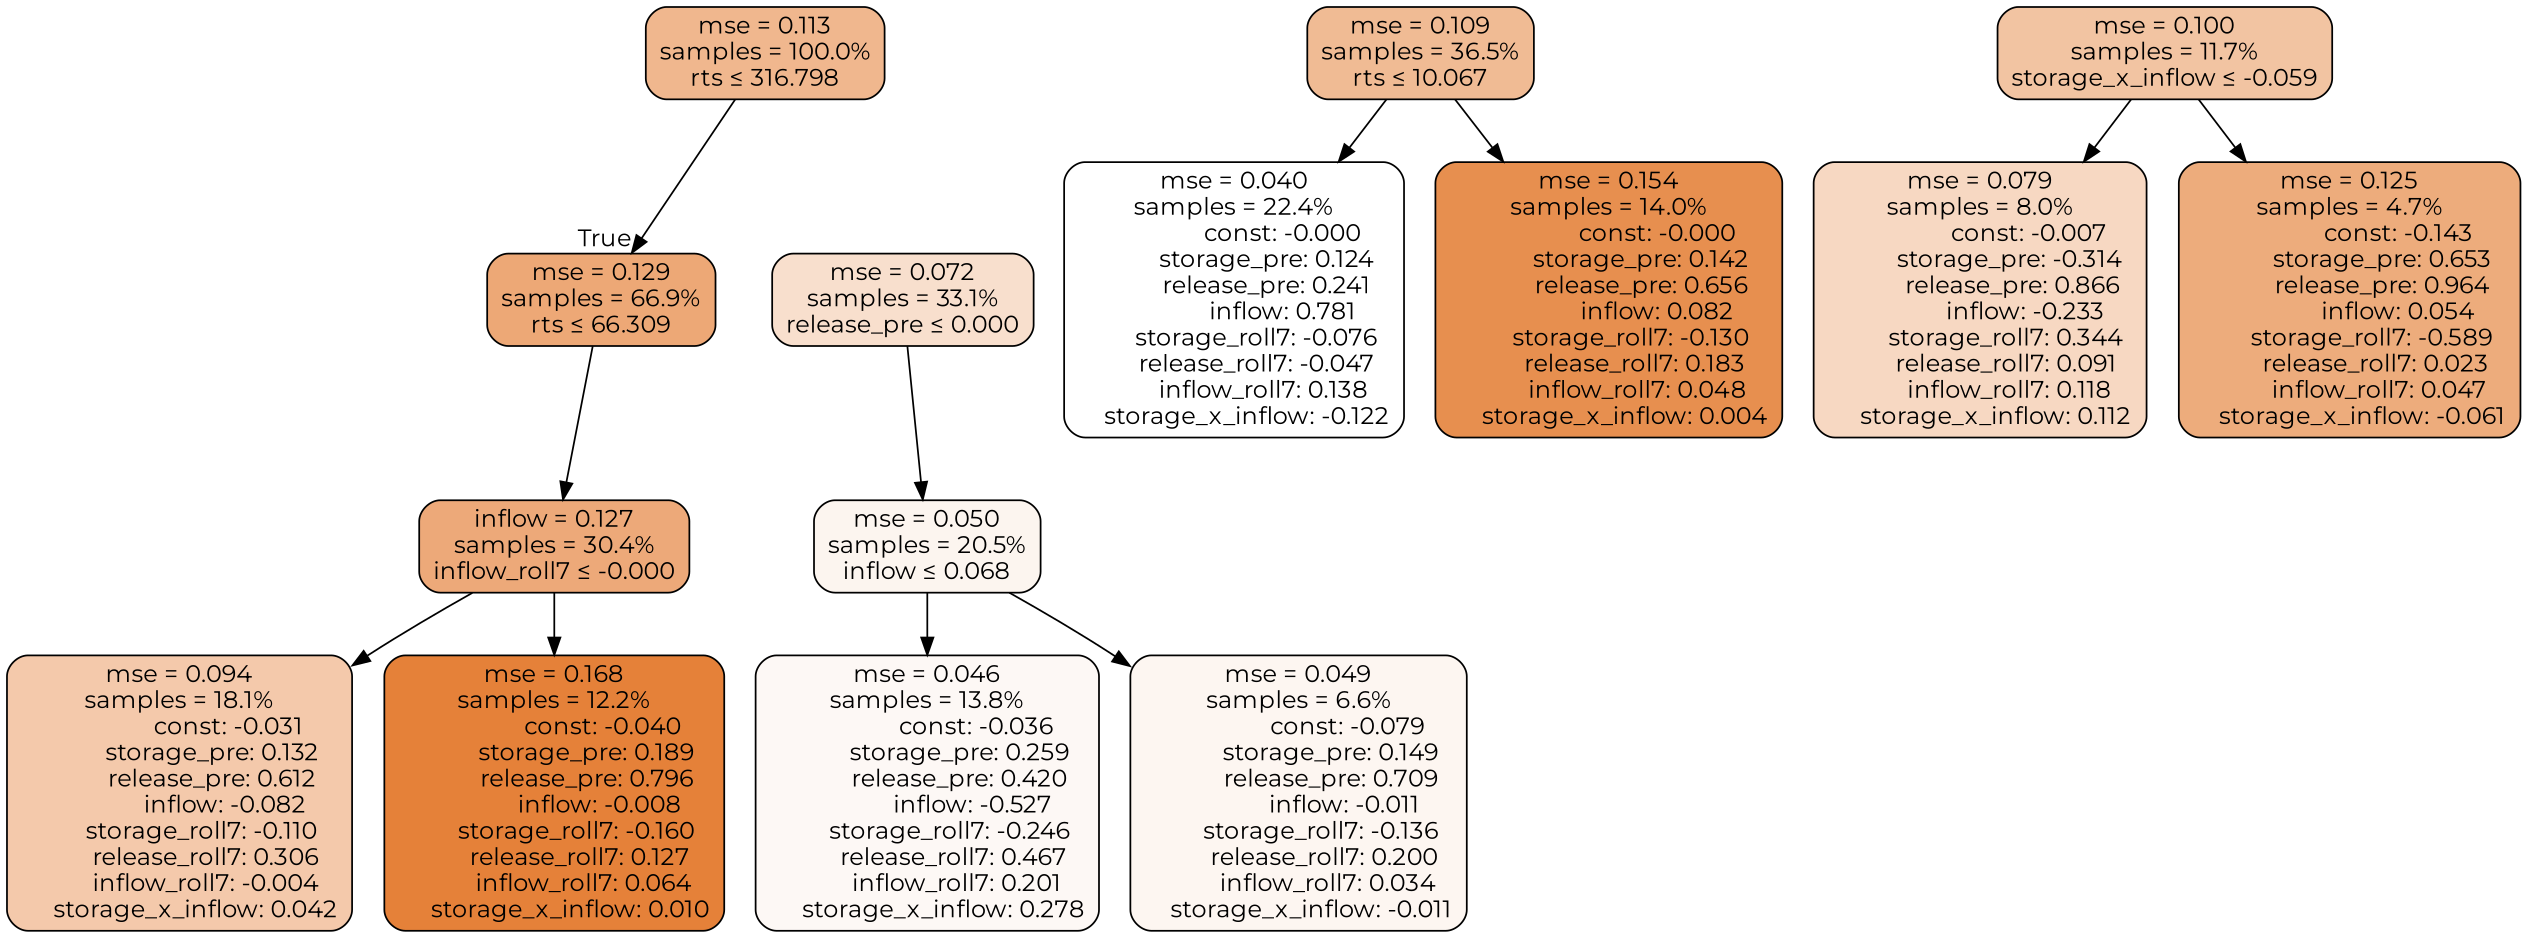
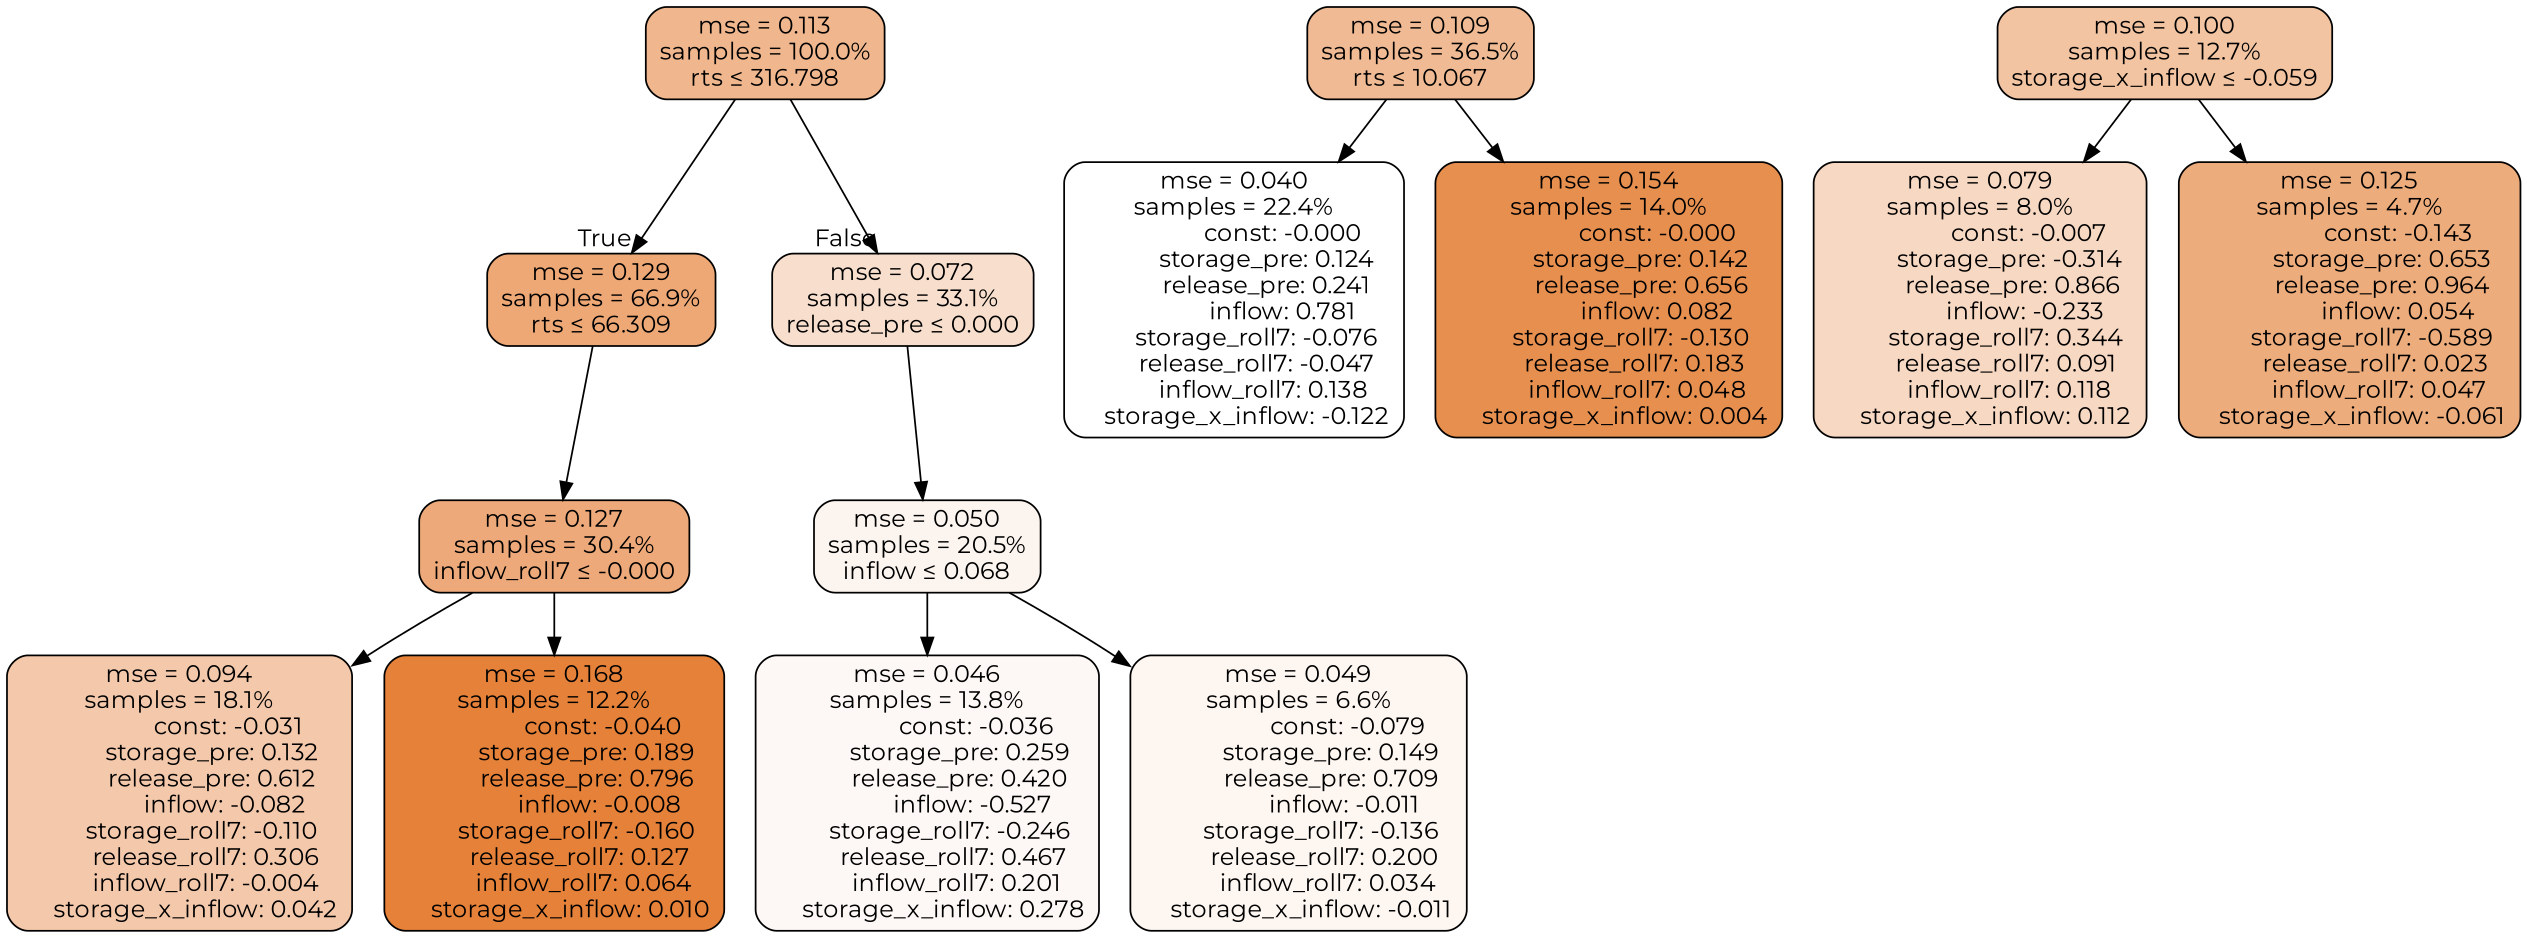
(2165, 53) -> (2165, 53)
none -> (829, 168)
(554, 546) -> (554, 546)
